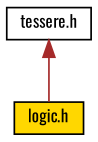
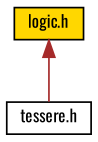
(49, 80) -> (49, 80)
